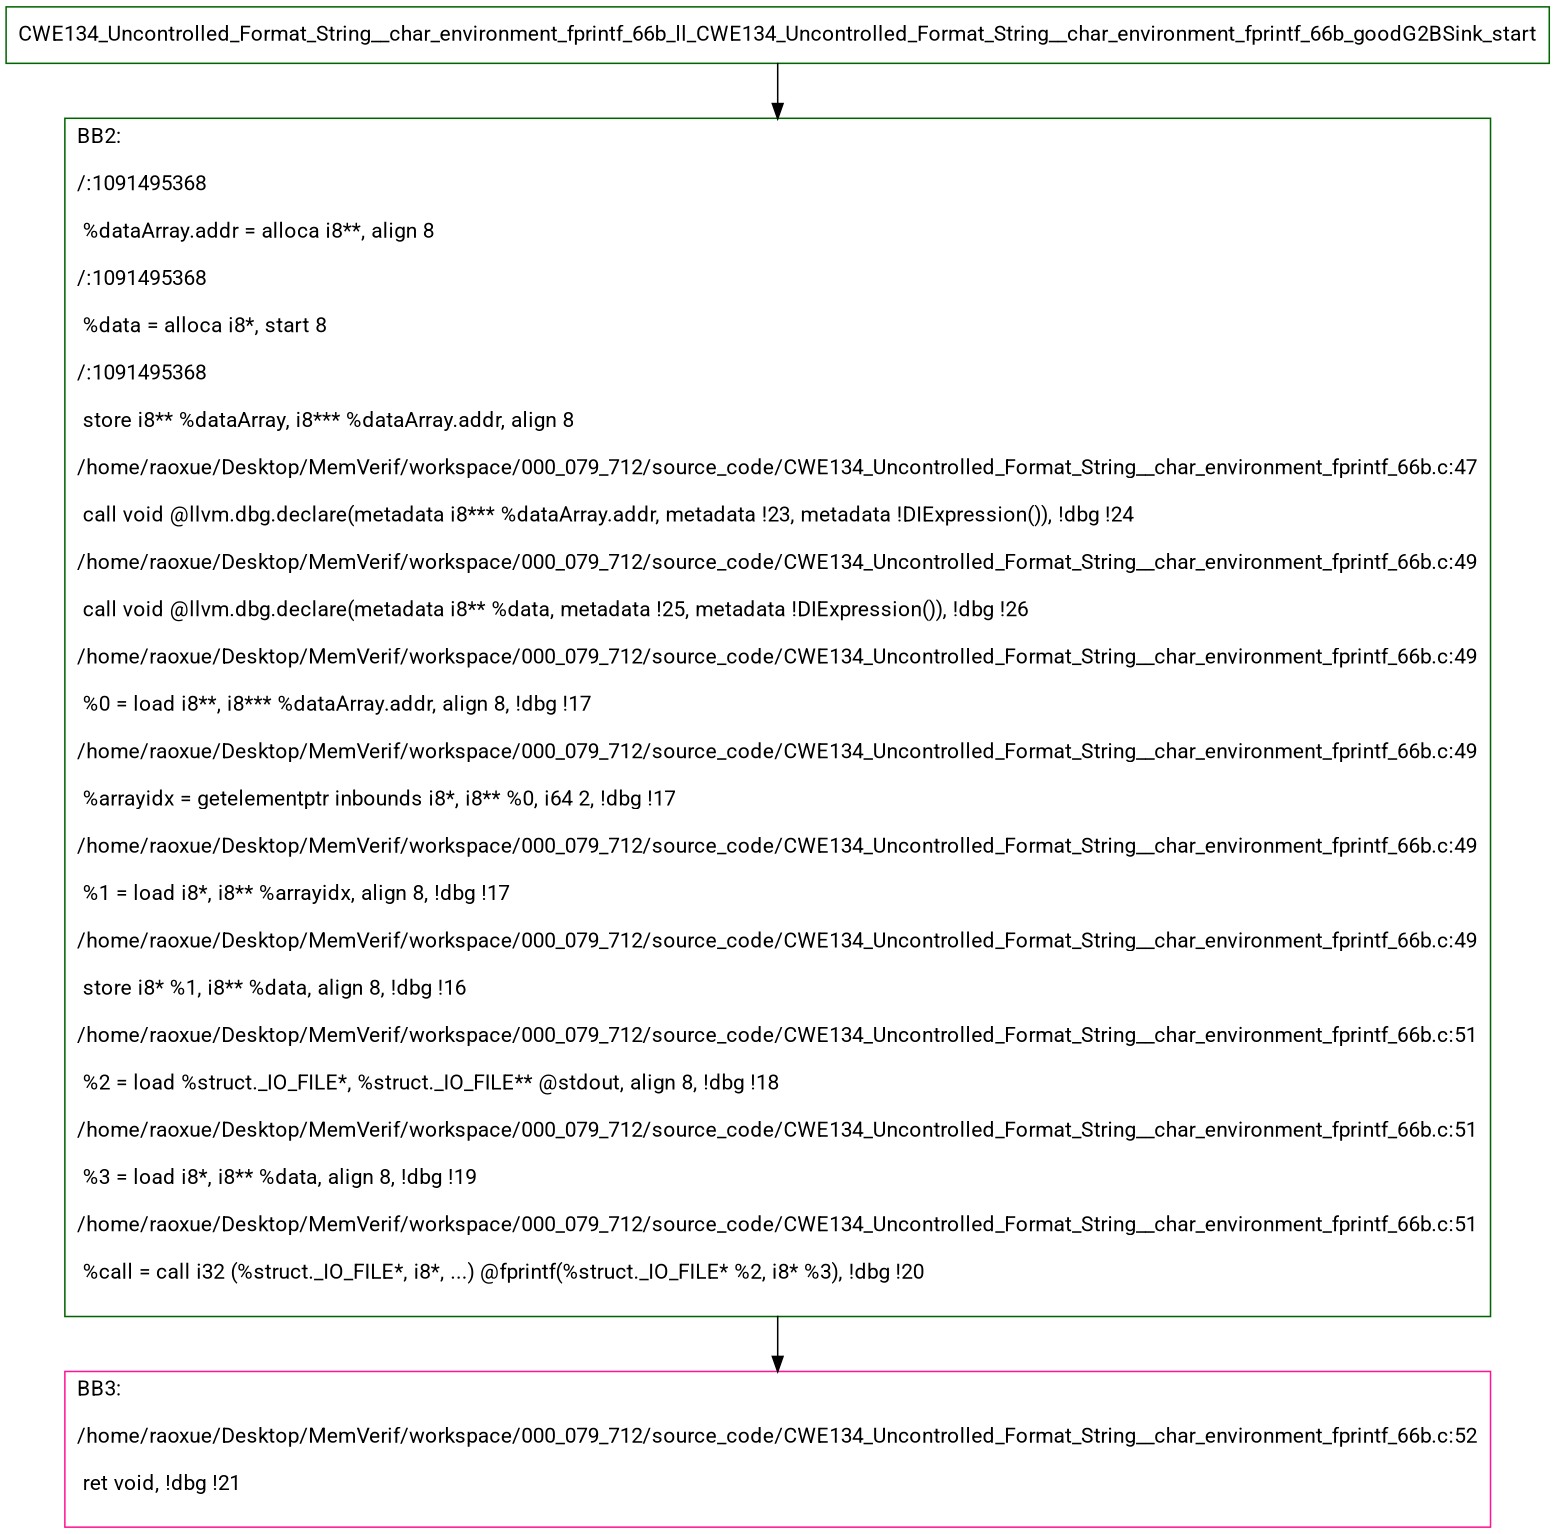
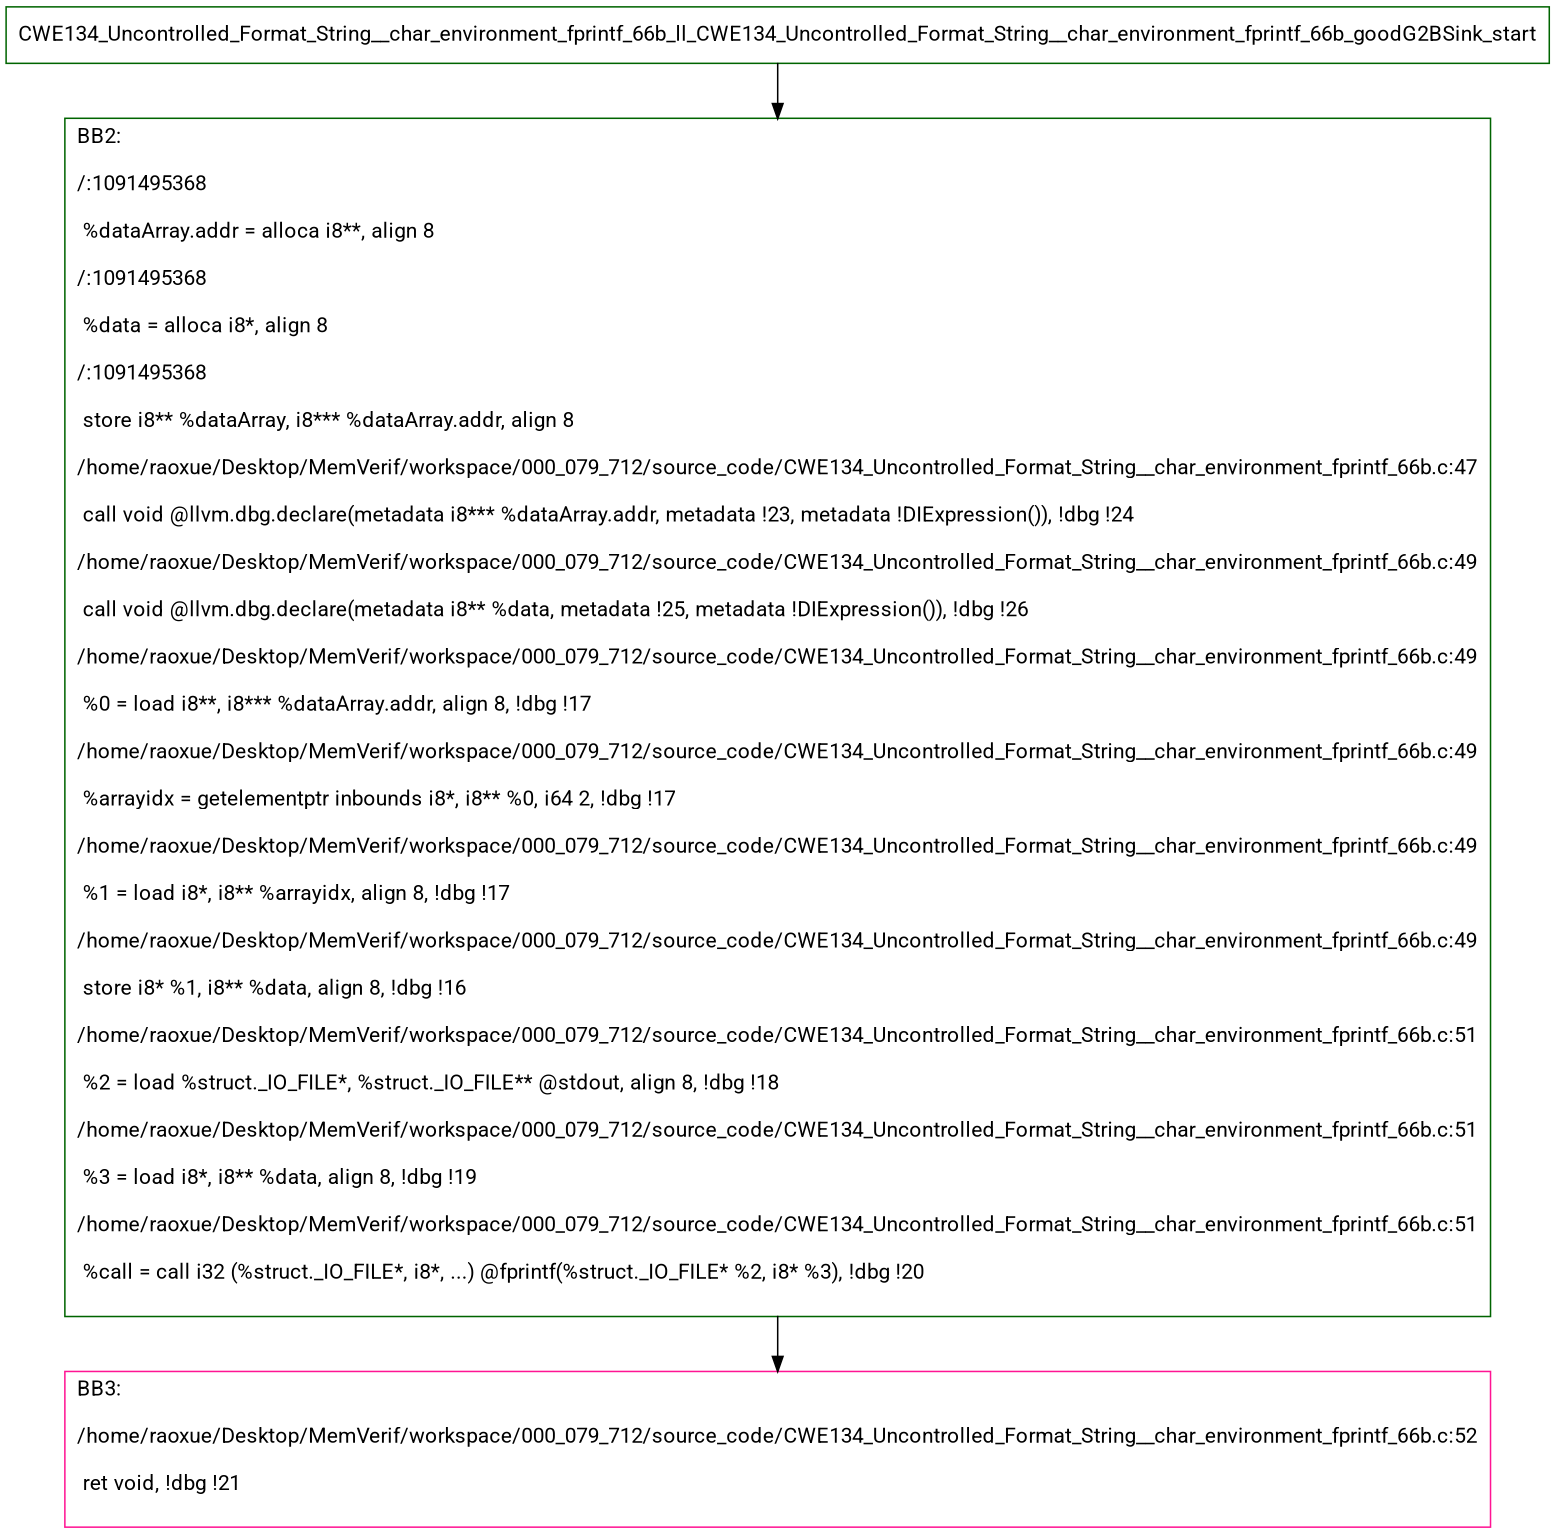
(202, 326) -> (203, 326)
